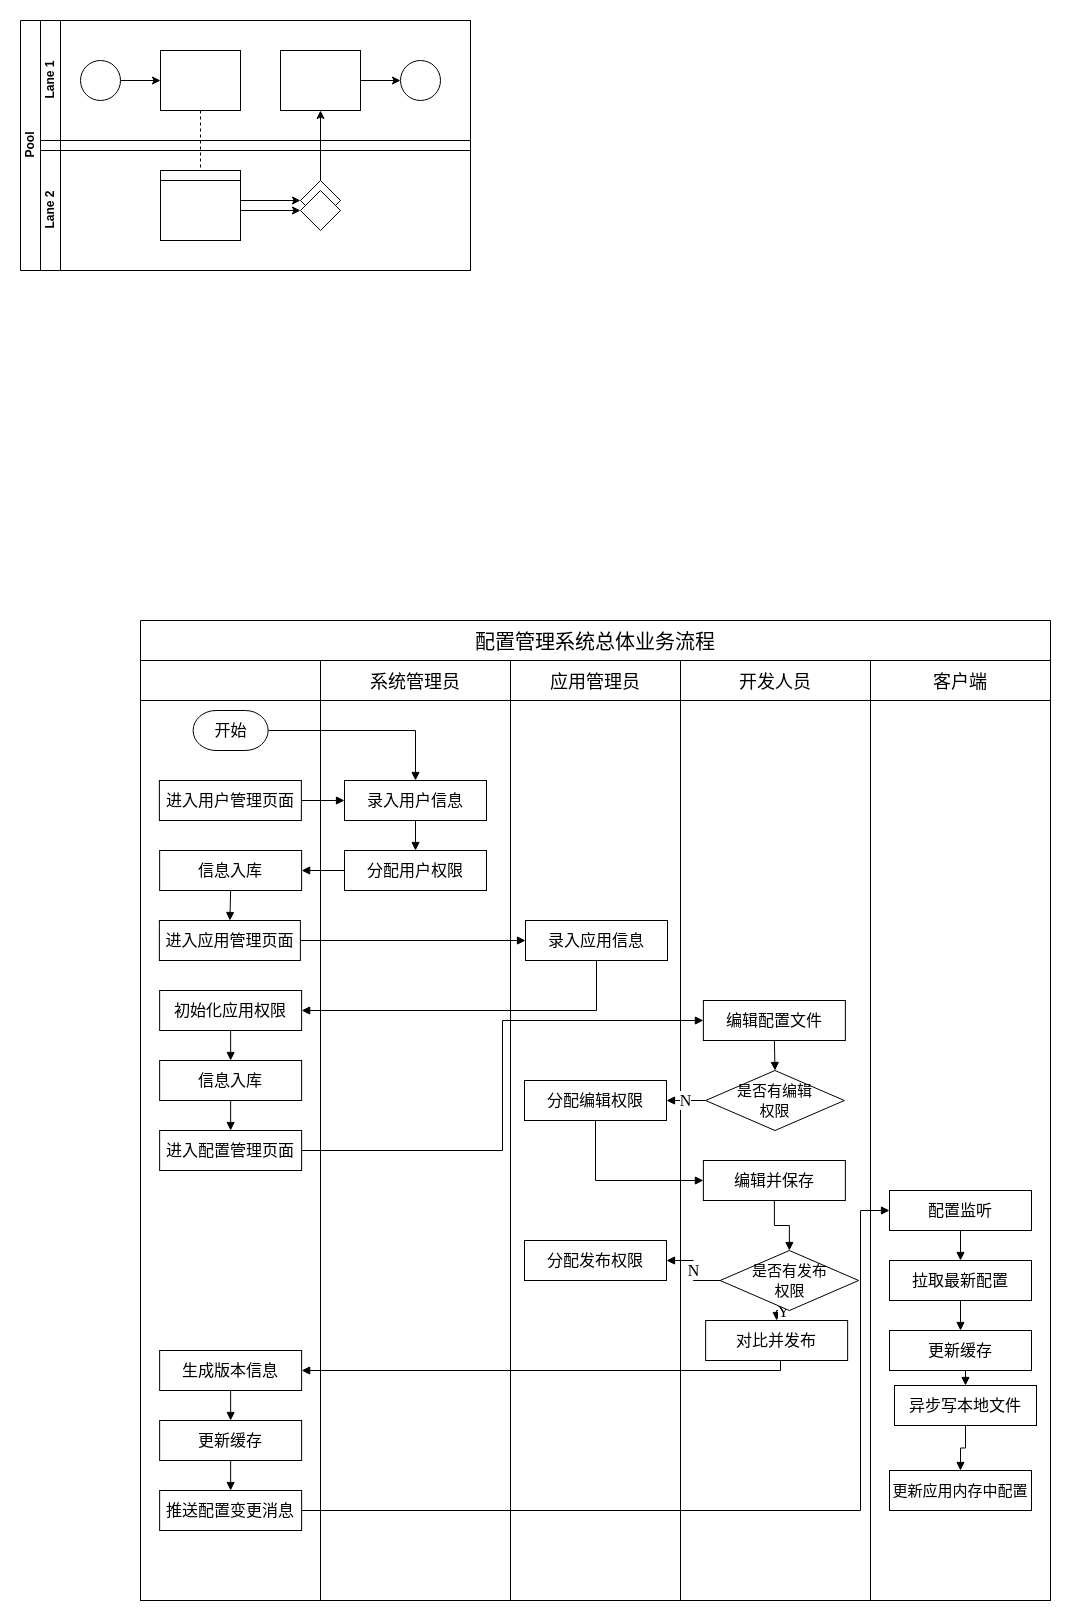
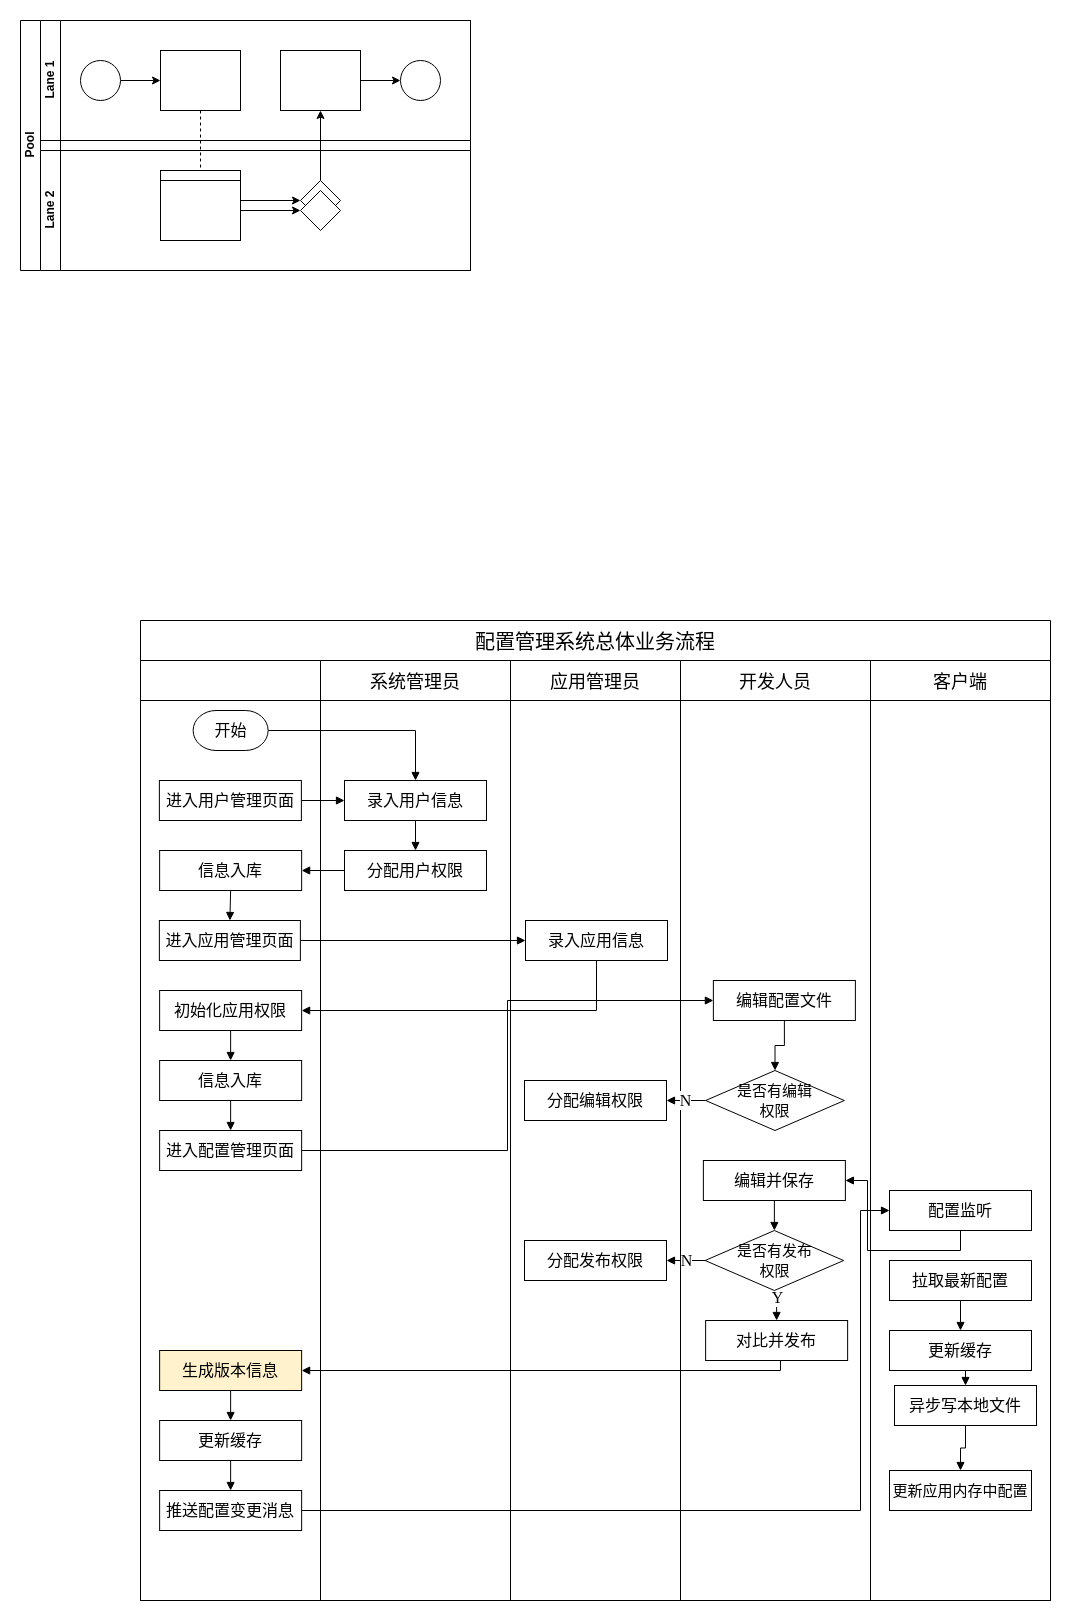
(774, 1021) -> (784, 1001)
(615, 1181) -> none
(961, 1251) -> (874, 1251)
(789, 1281) -> (774, 1261)
(231, 1371) -> (231, 1371)
